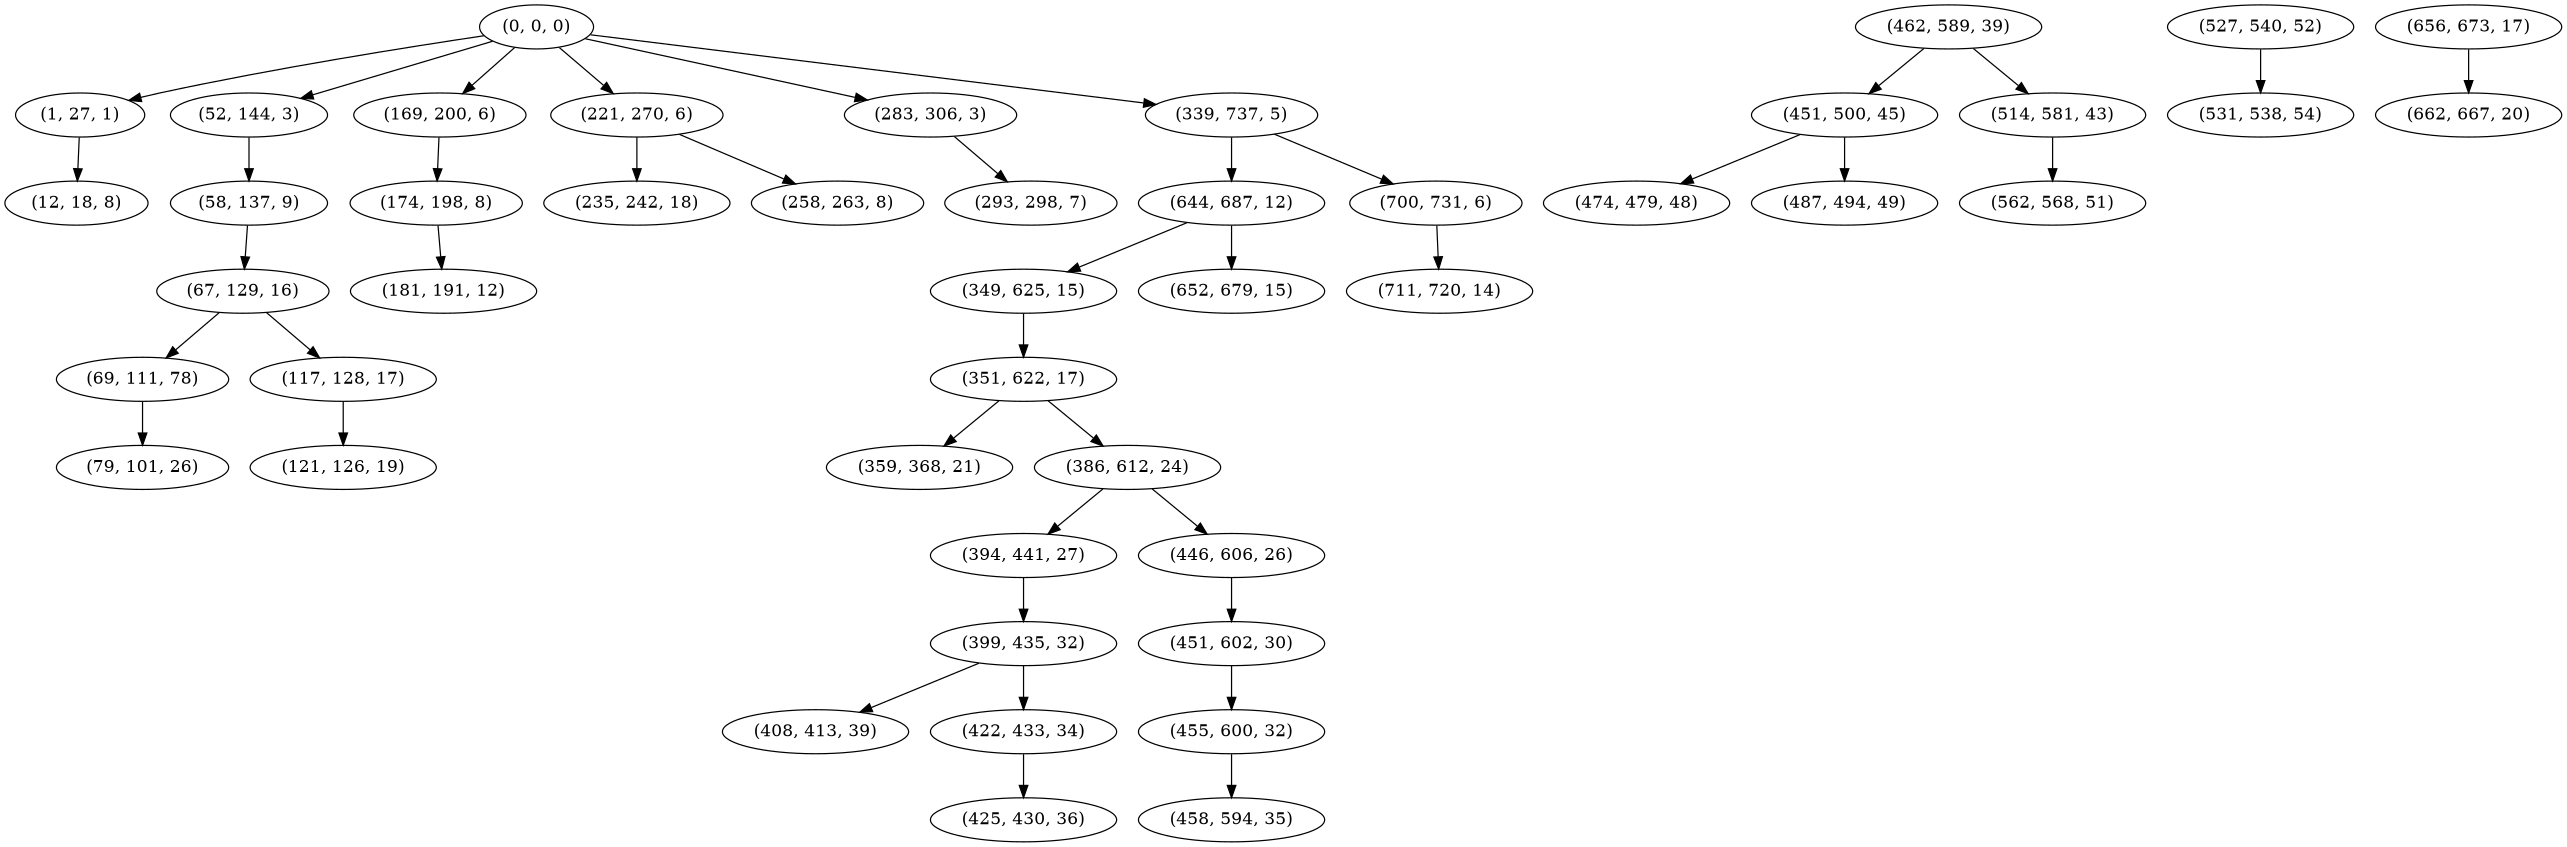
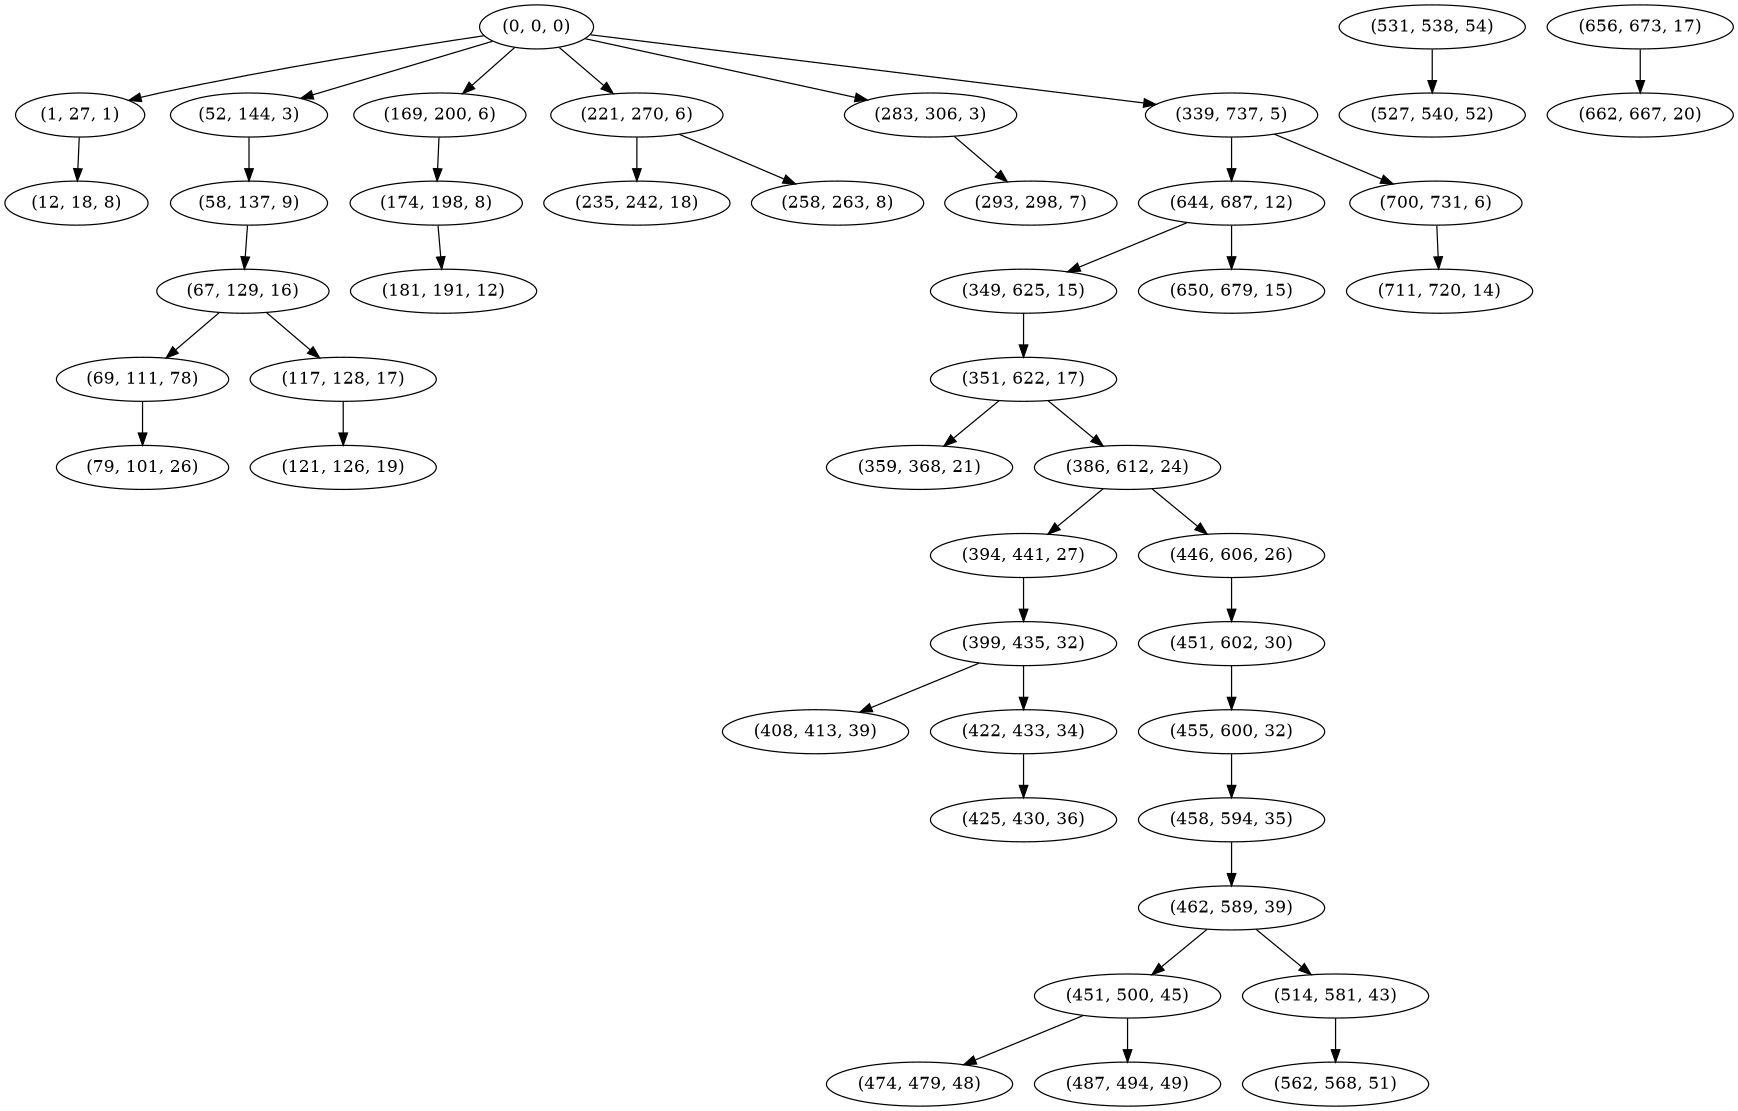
(2261, 65) -> (1432, 65)
(1232, 291) -> (1232, 291)
none -> (1232, 858)
